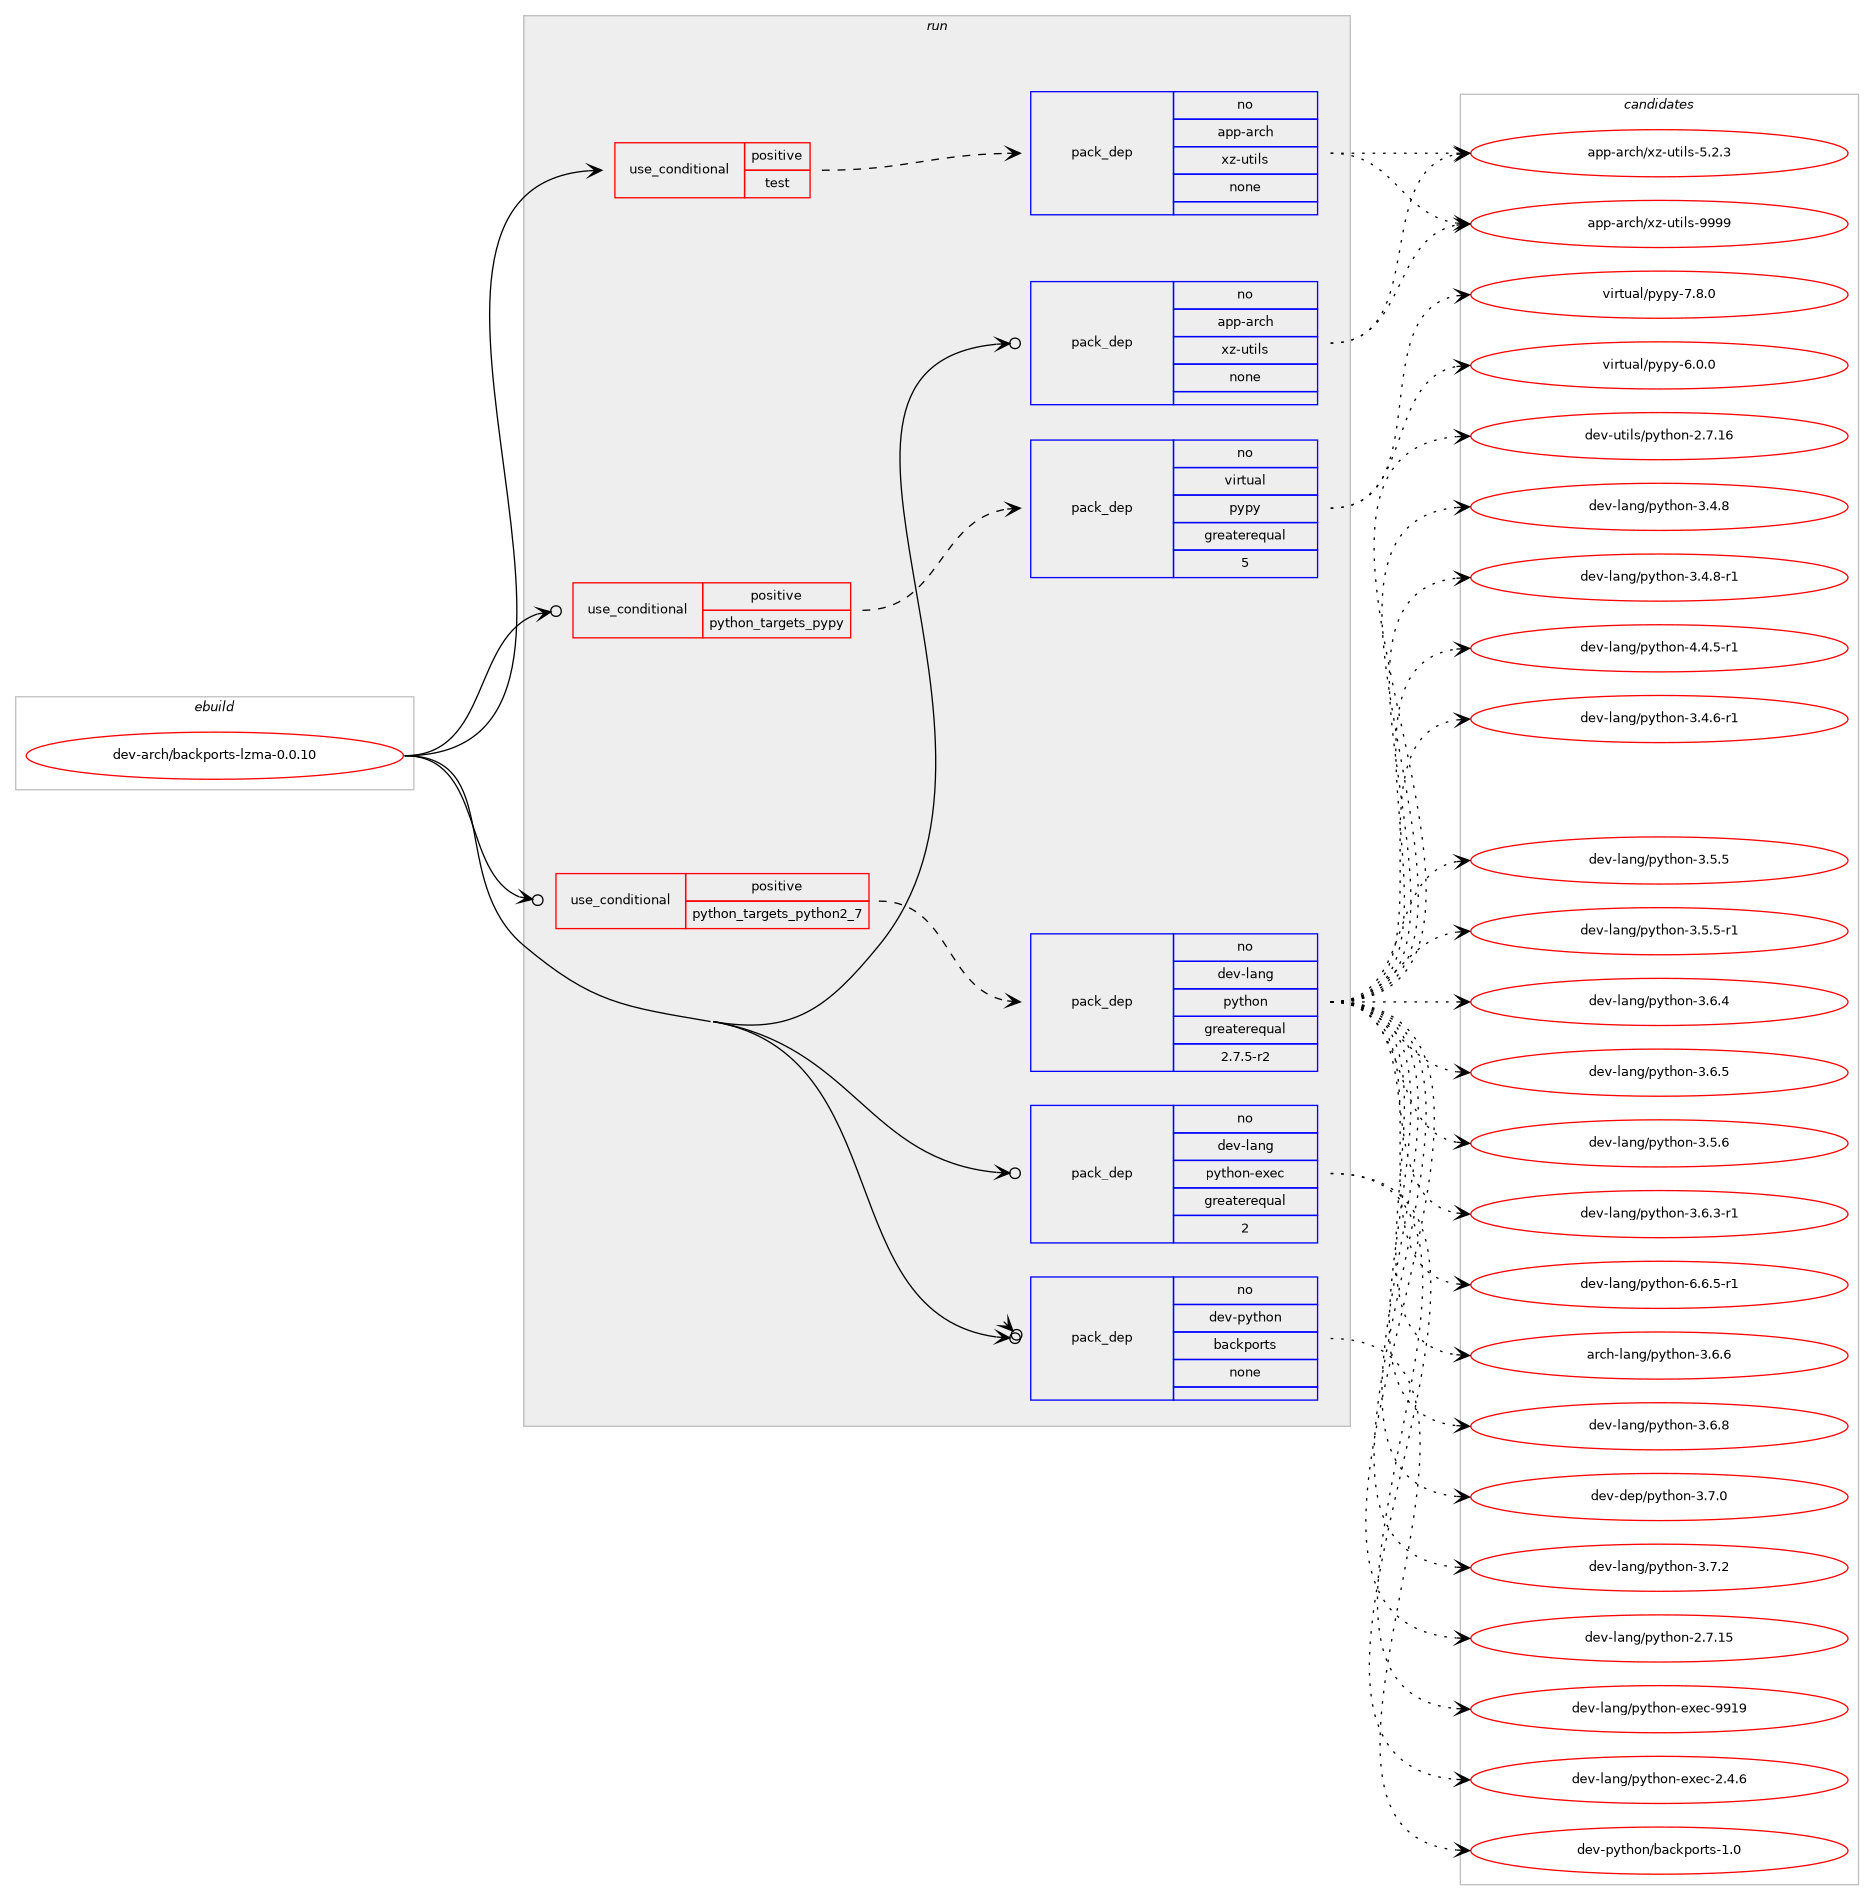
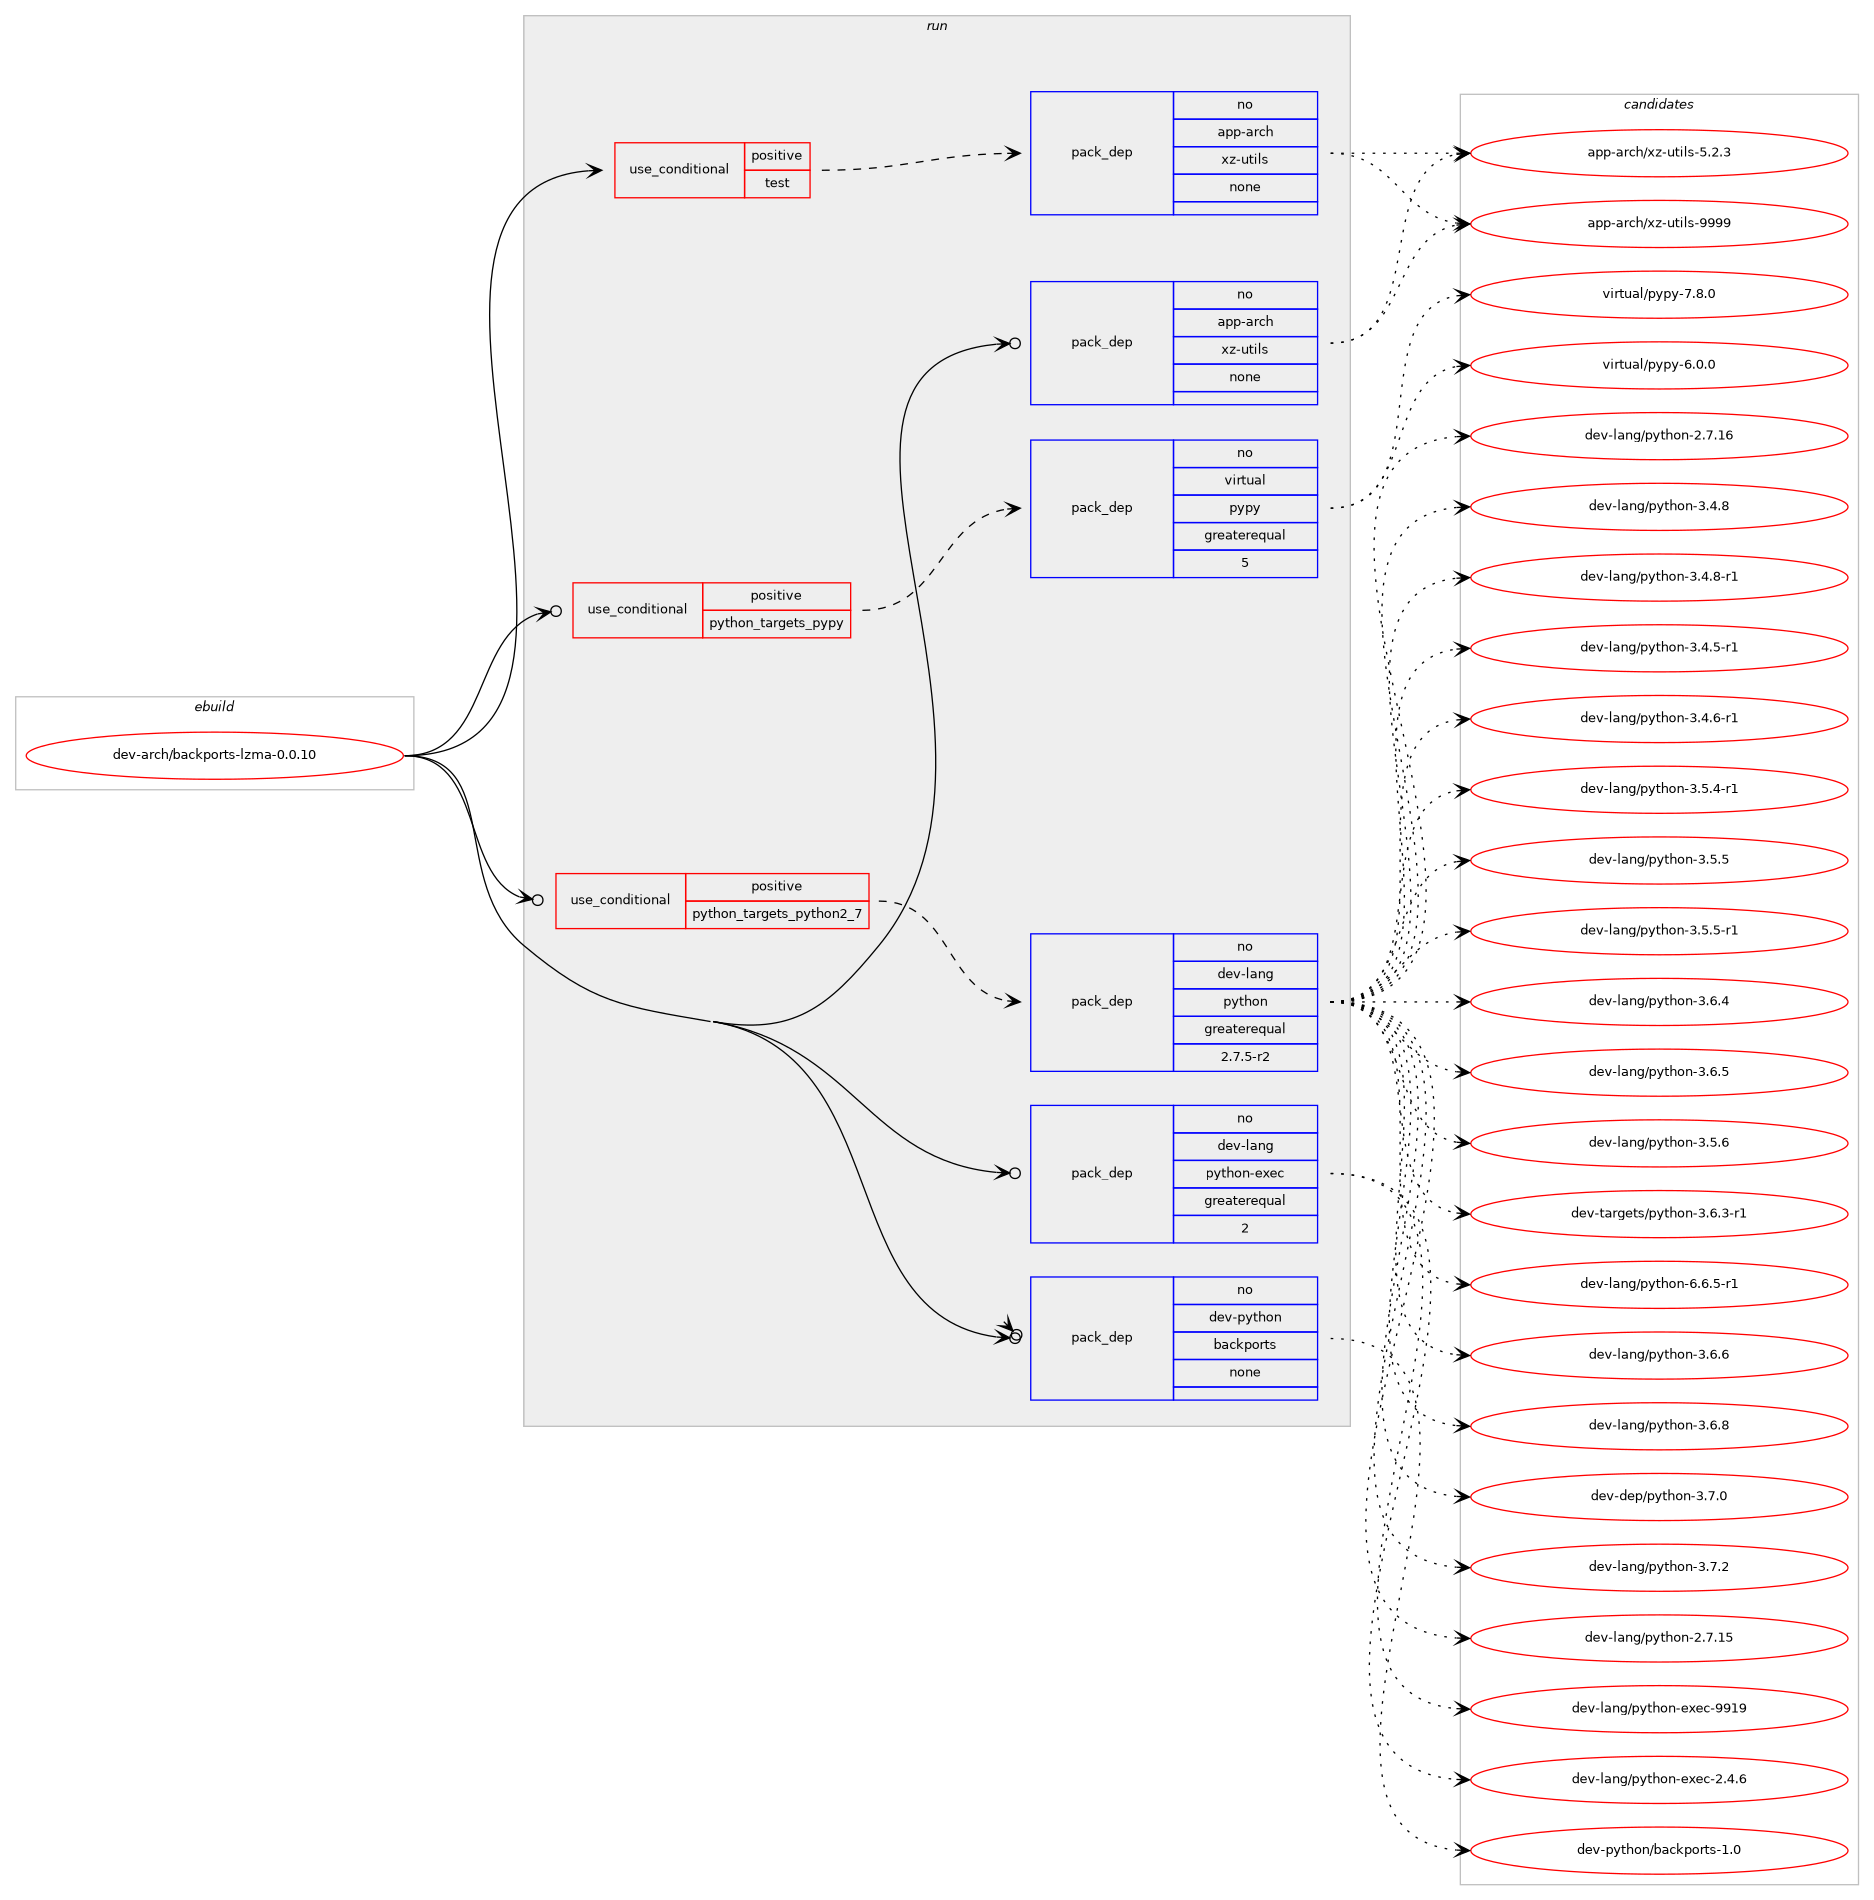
(1659, 436) -> (1659, 436)
(1659, 648) -> (1659, 648)
none -> (1659, 790)
(1659, 1214) -> (1659, 1214)
(1659, 1356) -> (1659, 1356)
